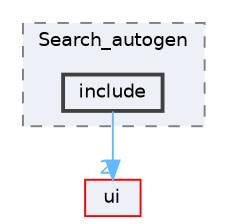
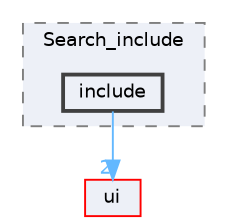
(114, 41) -> (114, 41)
